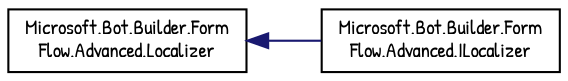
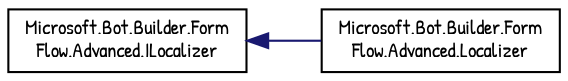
(295, 41) -> (295, 41)
